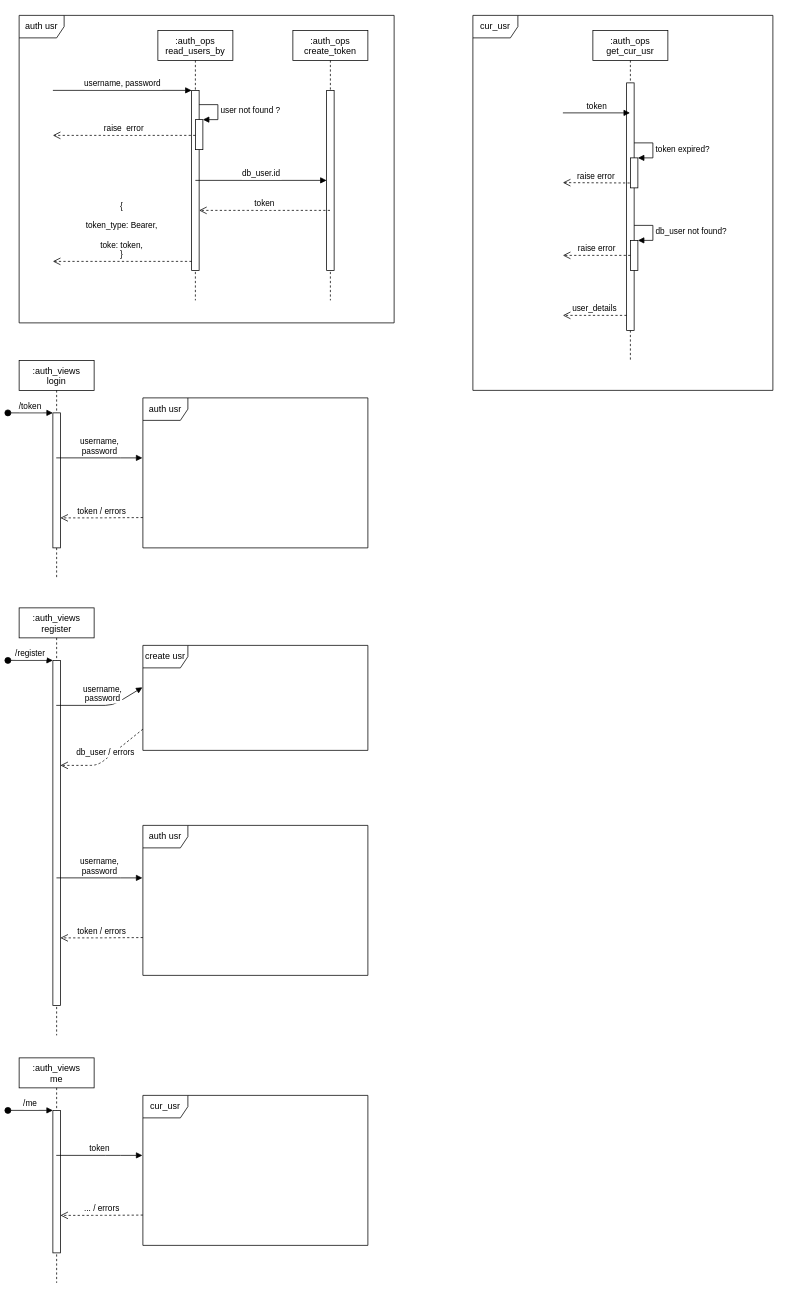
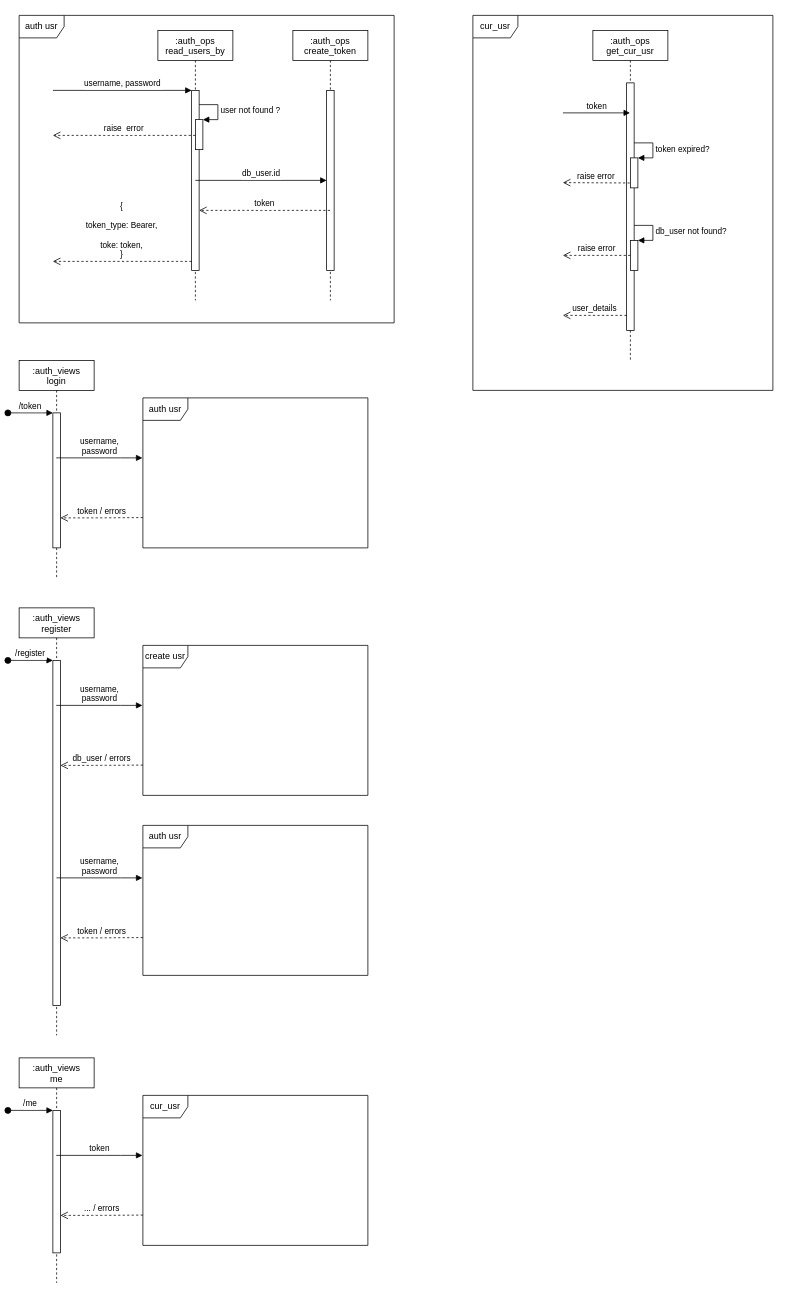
(255, 698) -> (255, 720)
